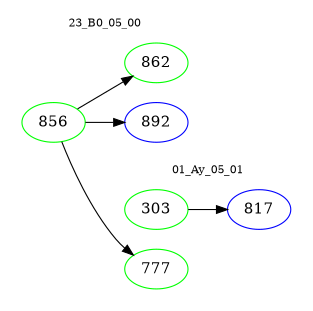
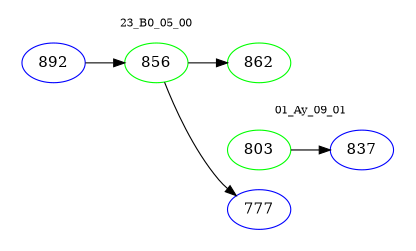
(99, 122) -> (99, 63)
(208, 170) -> (311, 111)
(156, 210) -> (259, 150)
(259, 210) -> (362, 150)
(156, 269) -> (259, 210)
